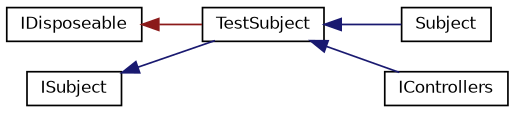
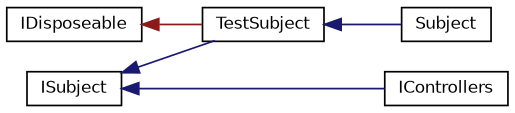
(363, 59) -> (262, 89)
